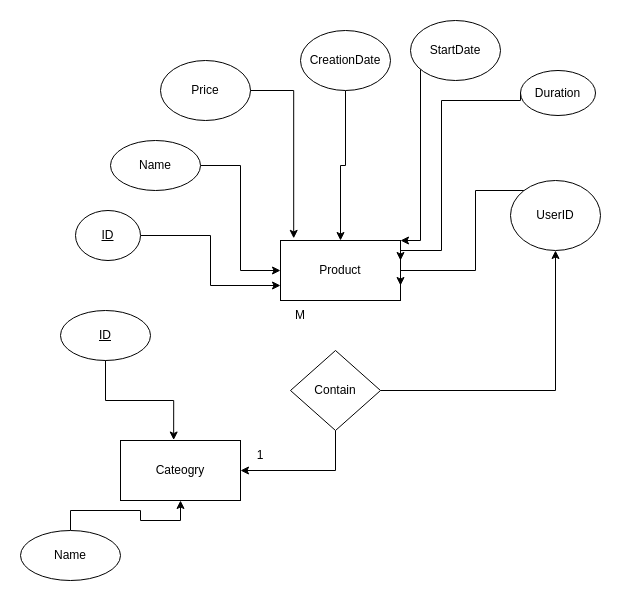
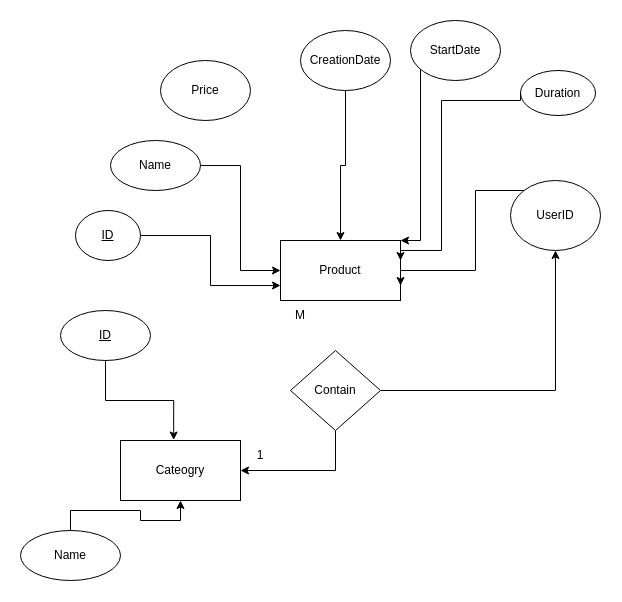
(294, 140) -> none
